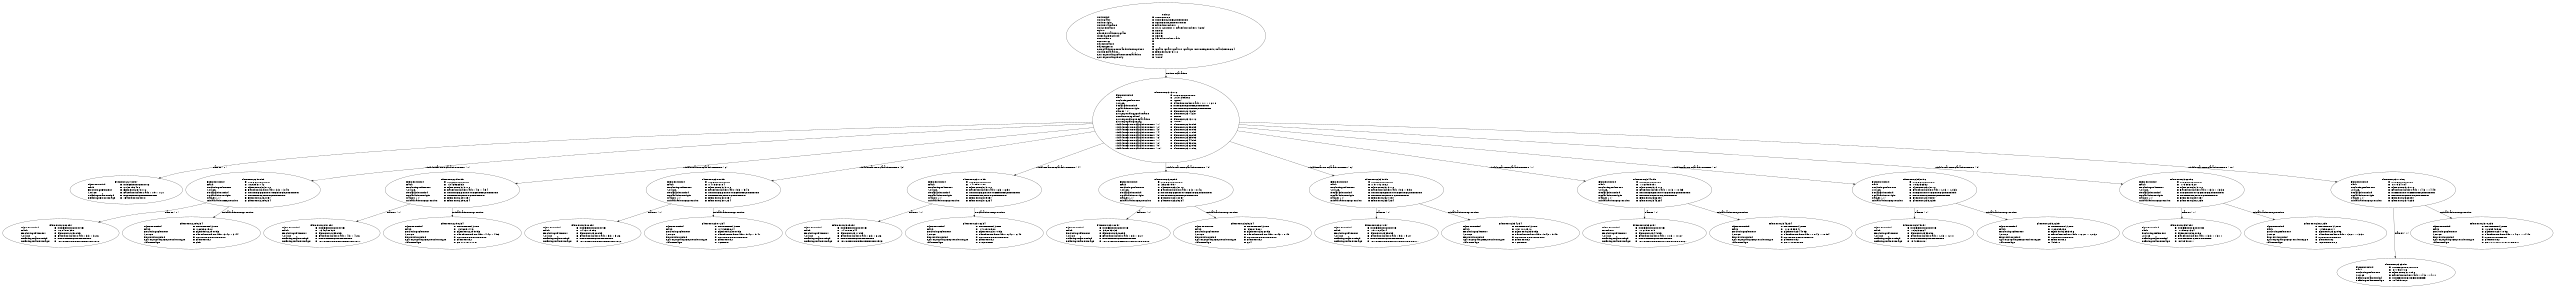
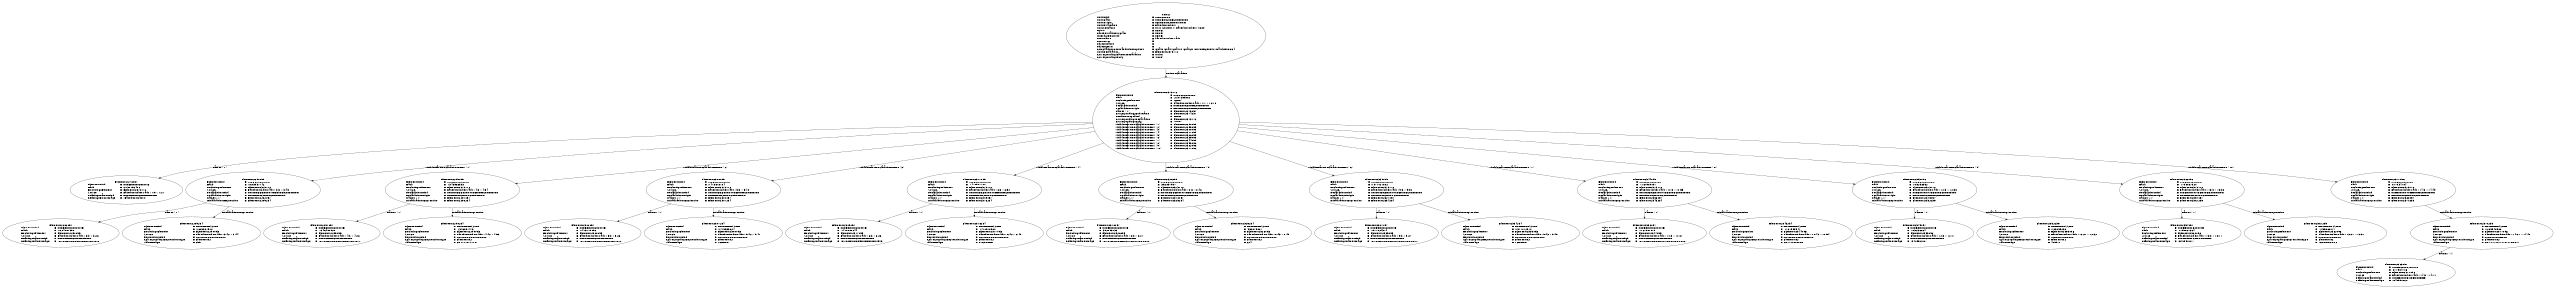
(990, 212) -> (990, 212)
(1206, 226) -> (1206, 226)
(1609, 230) -> (1606, 230)
(1746, 232) -> (1745, 232)
(2394, 232) -> (2438, 253)
